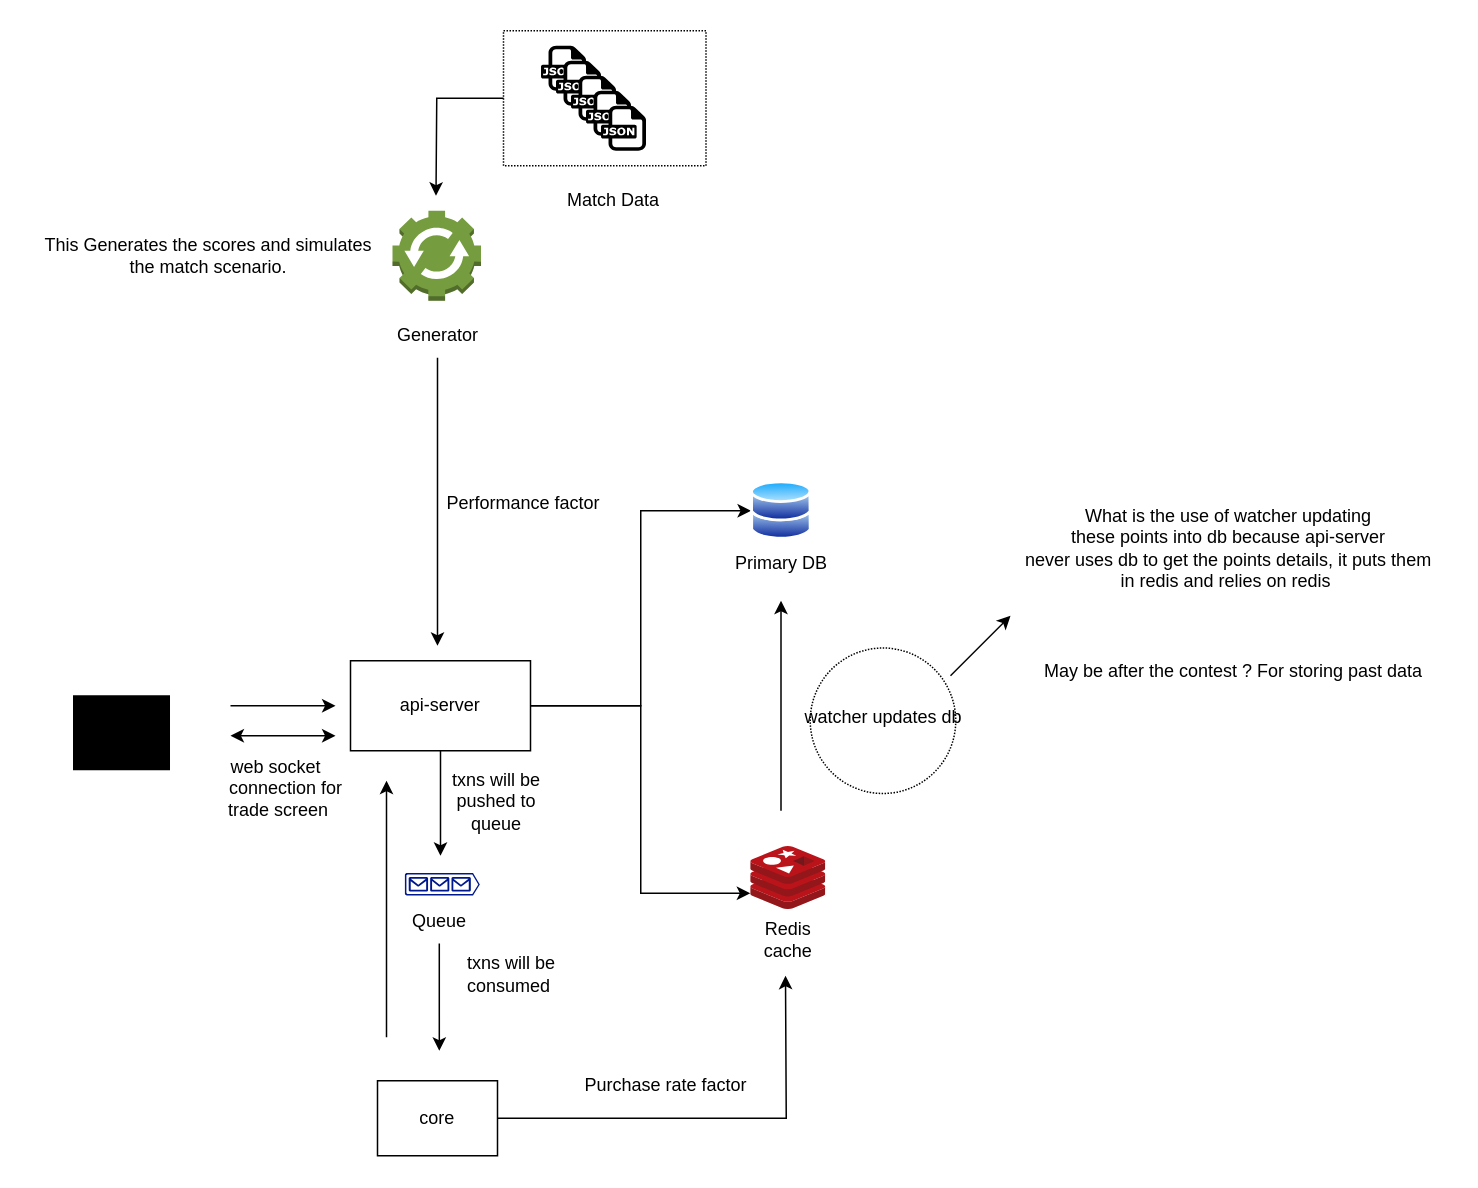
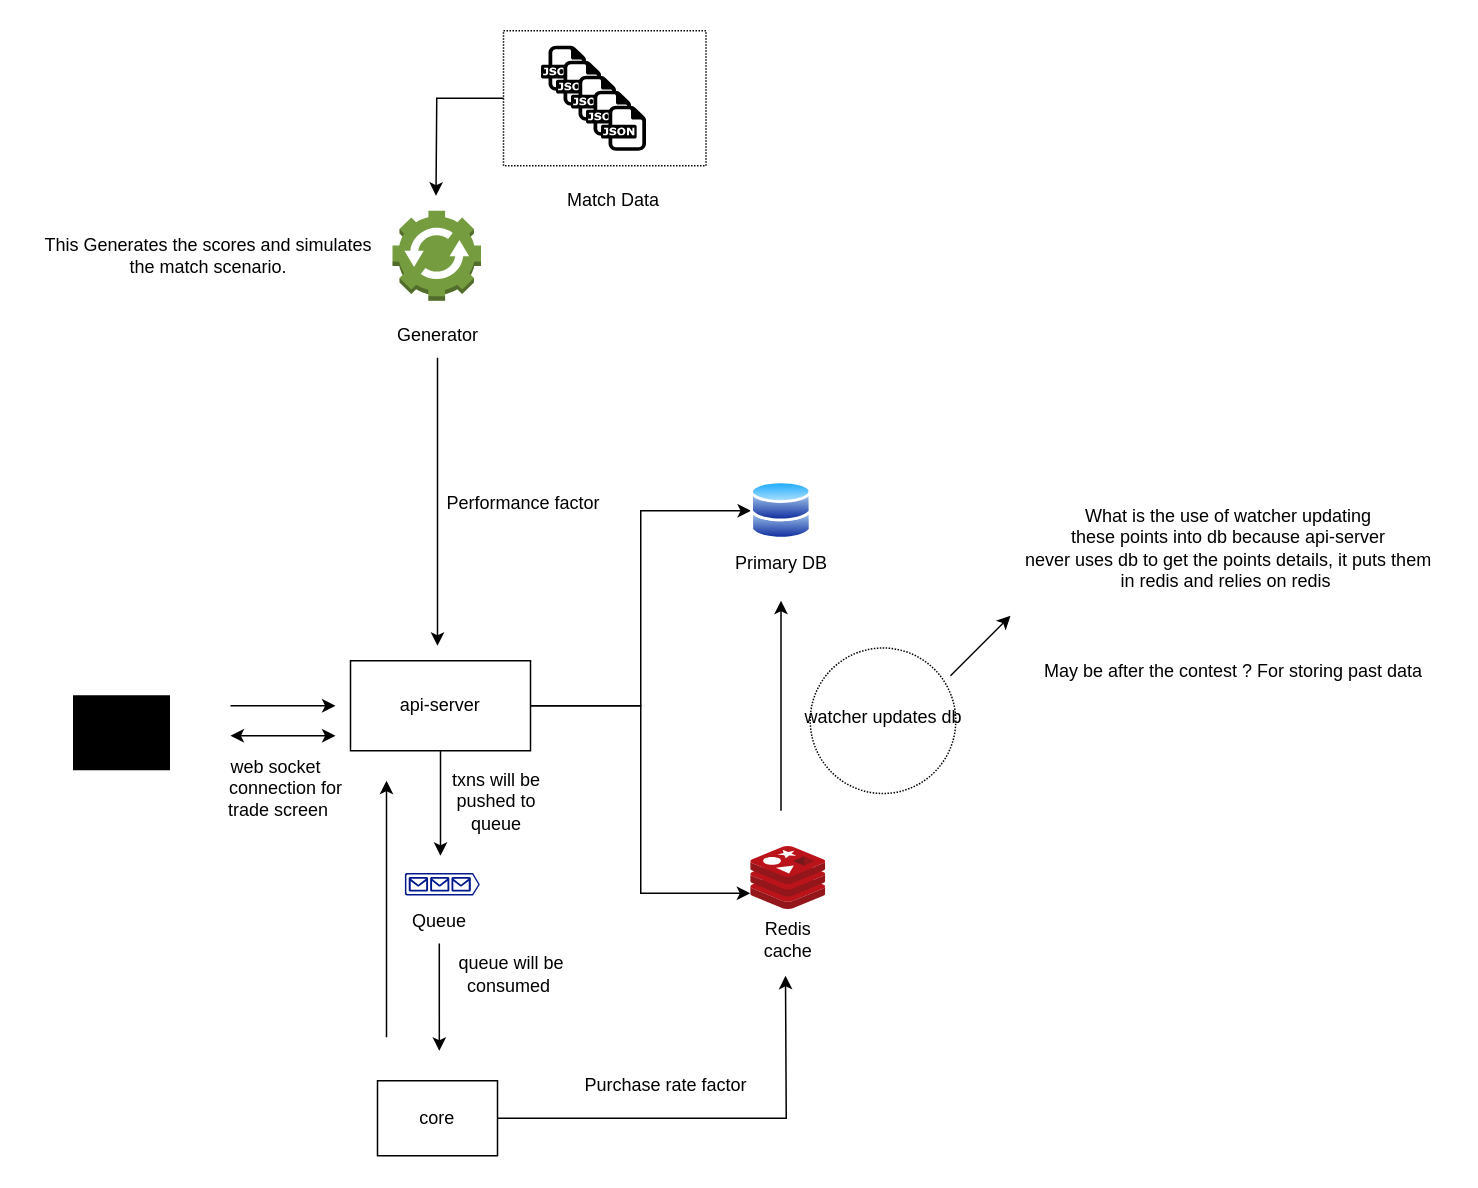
(512, 974) -> (512, 974)
